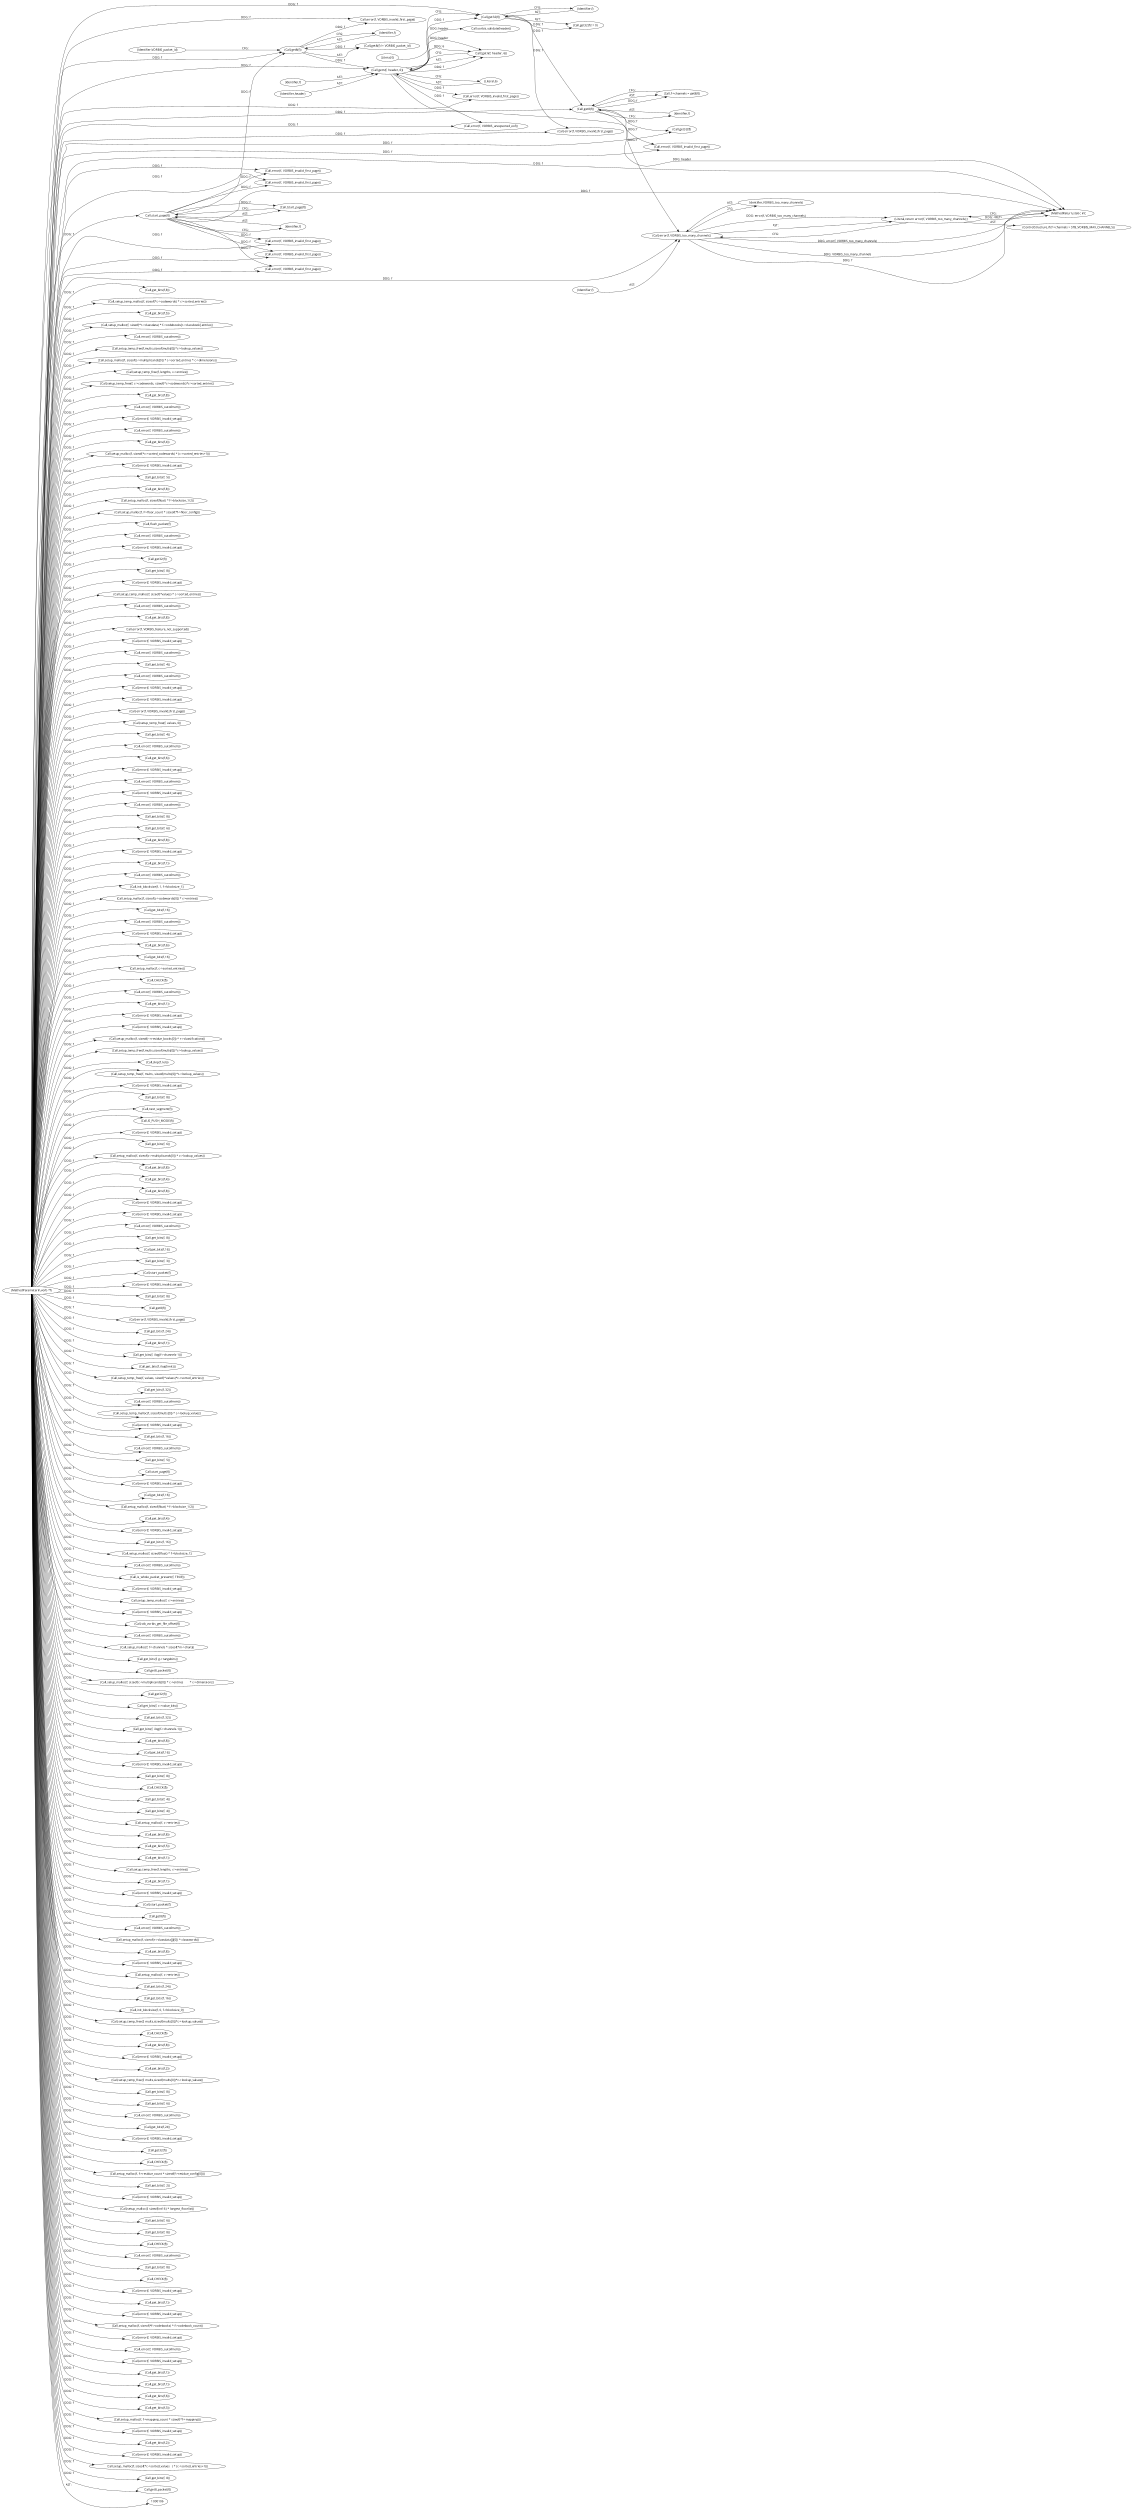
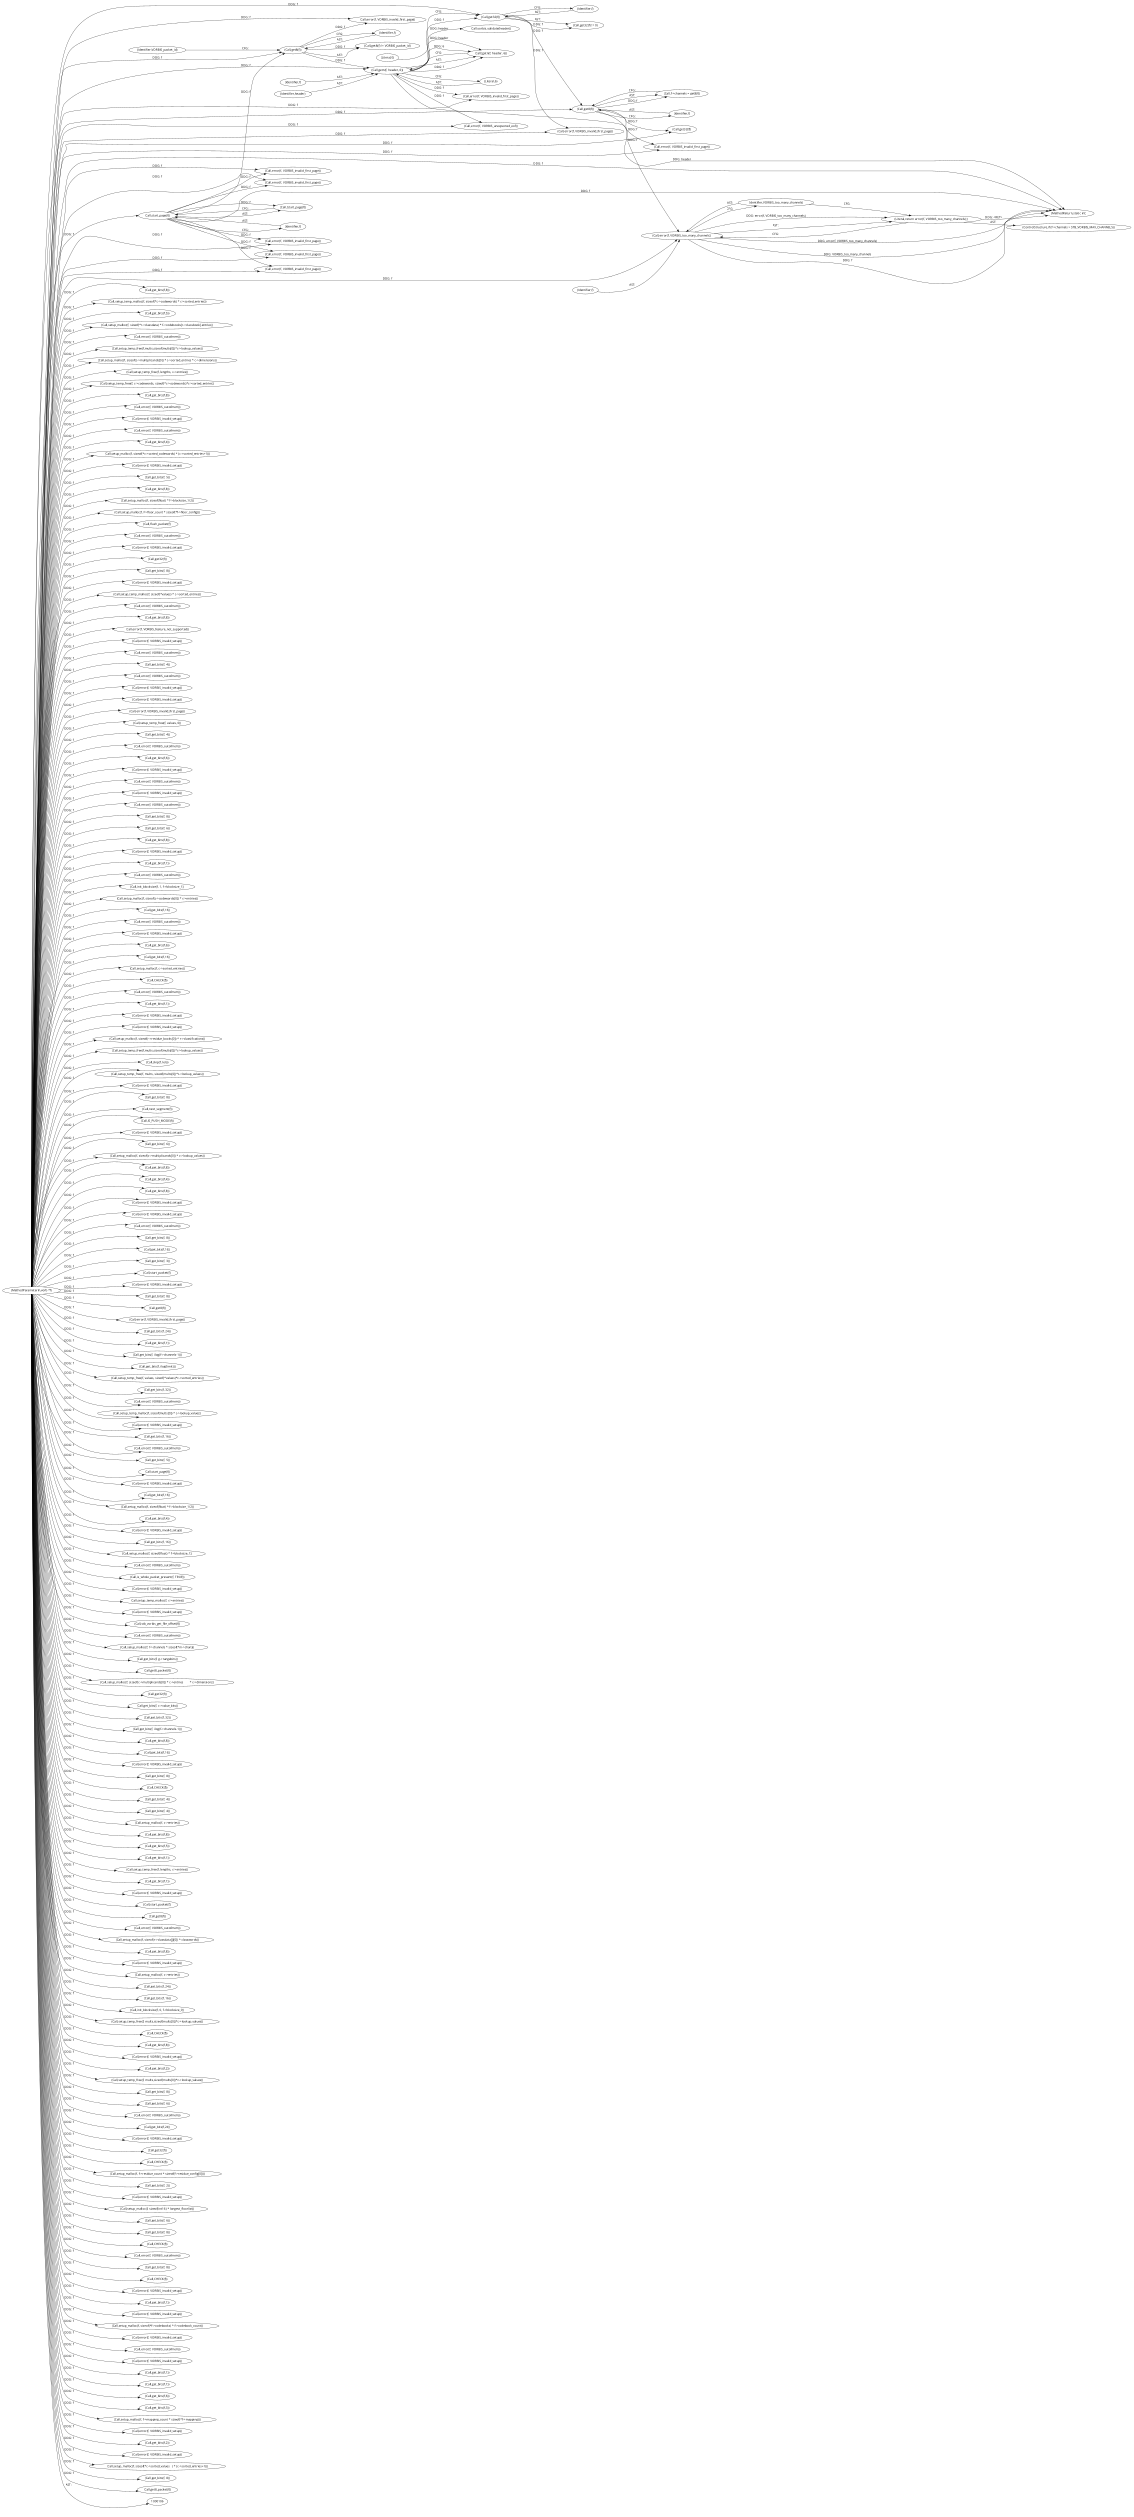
(1007, 215) -> (859, 209)
